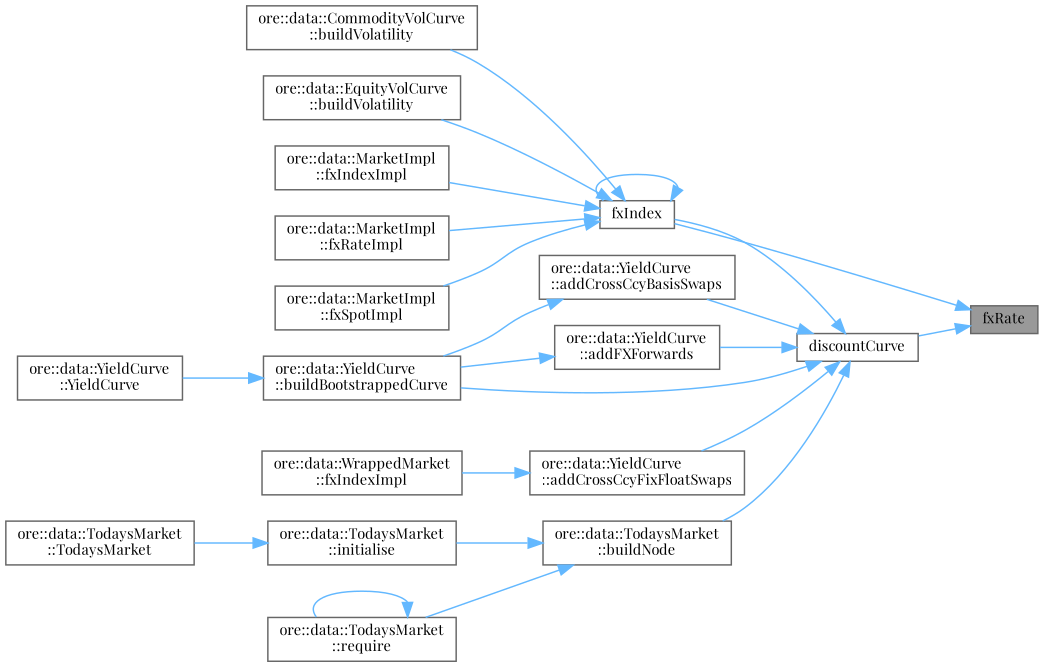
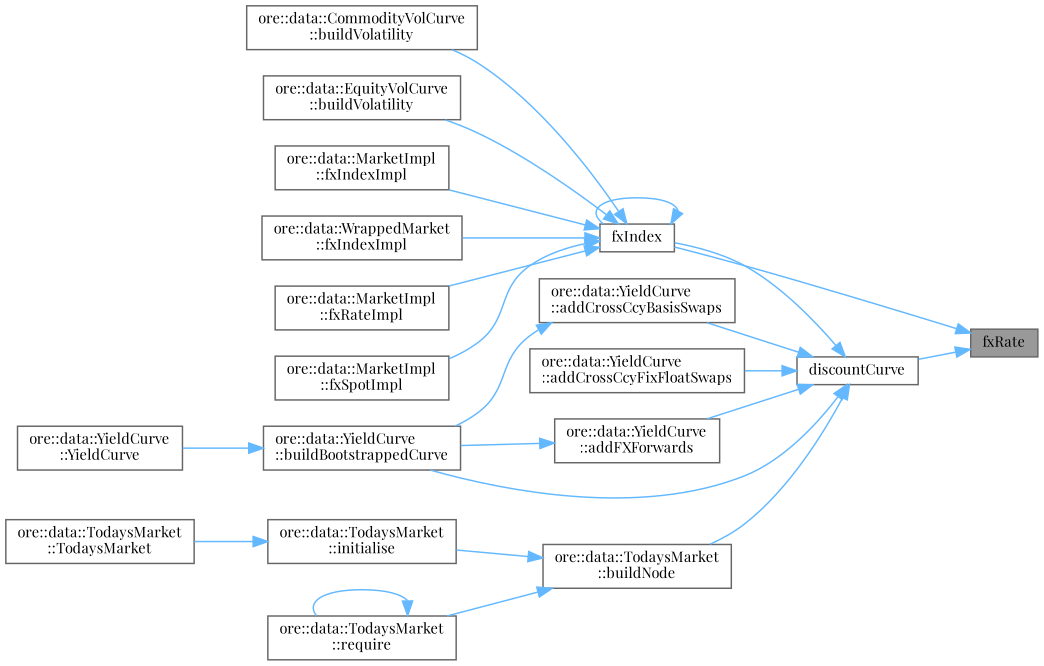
(489, 473) -> (524, 238)
